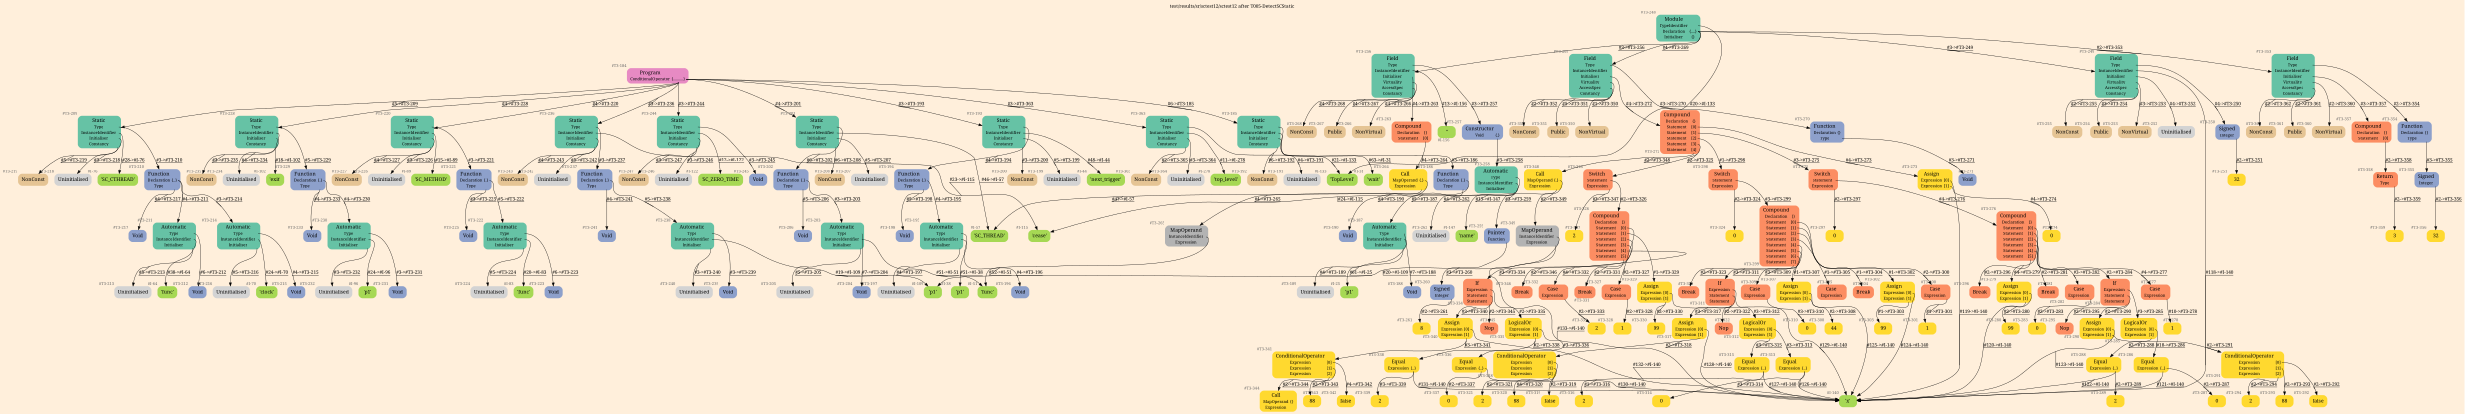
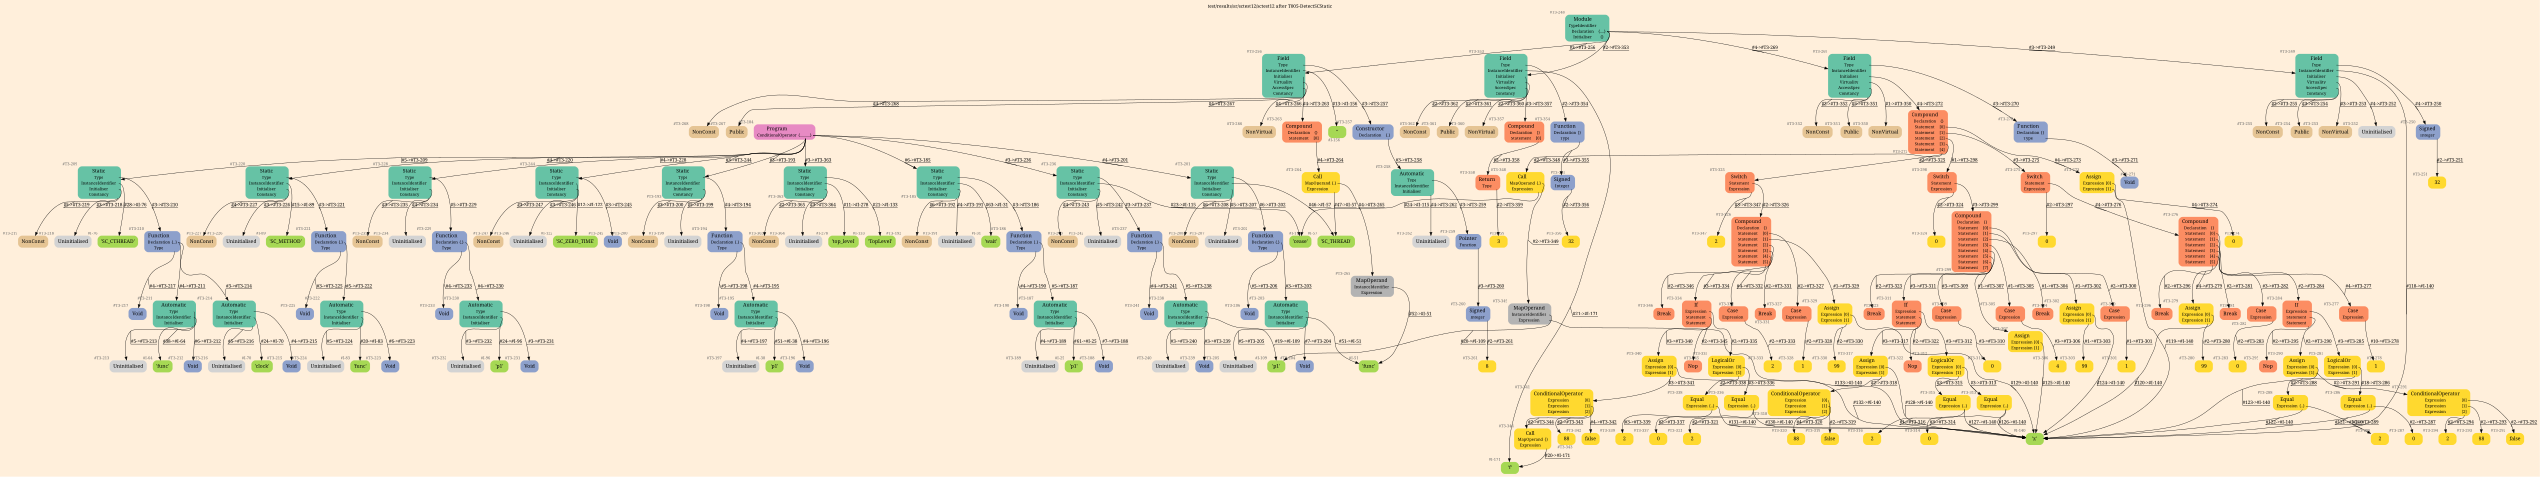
(1480, 135) -> (1370, 135)
(1580, 157) -> none
(275, 180) -> none
(1106, 180) -> none
(1467, 236) -> none
(1834, 329) -> none
none -> (2058, 366)
none -> (1510, 468)
